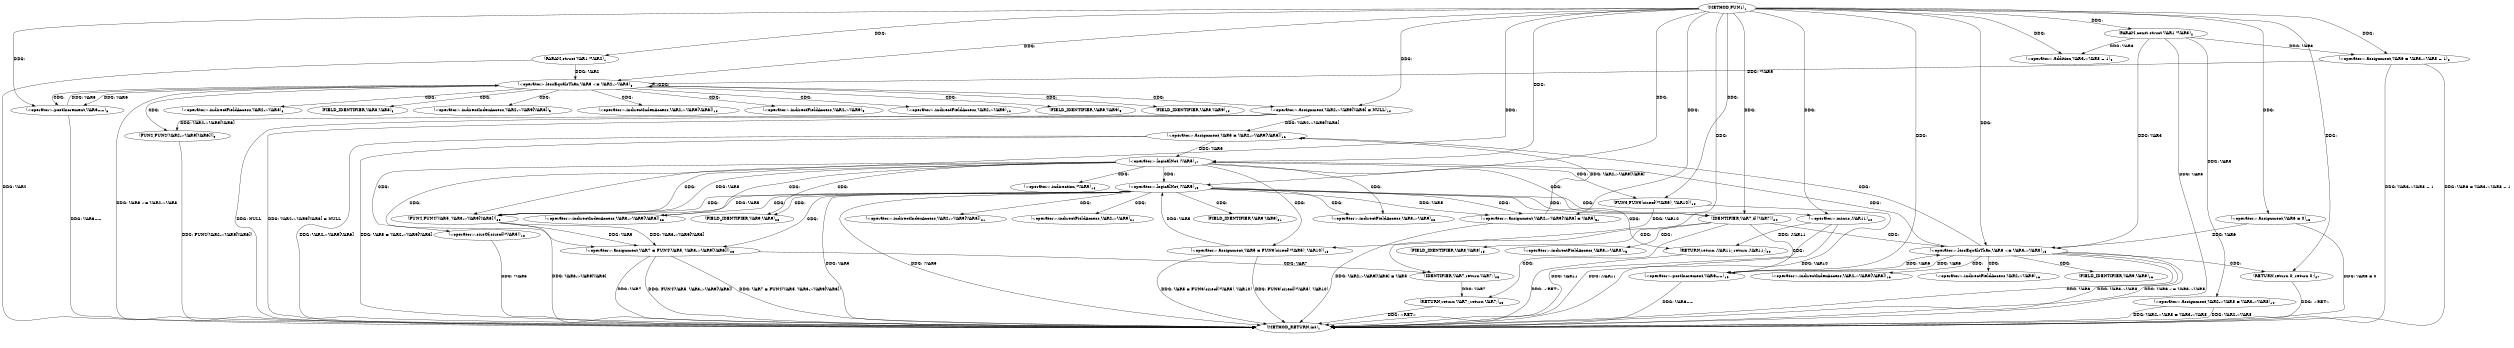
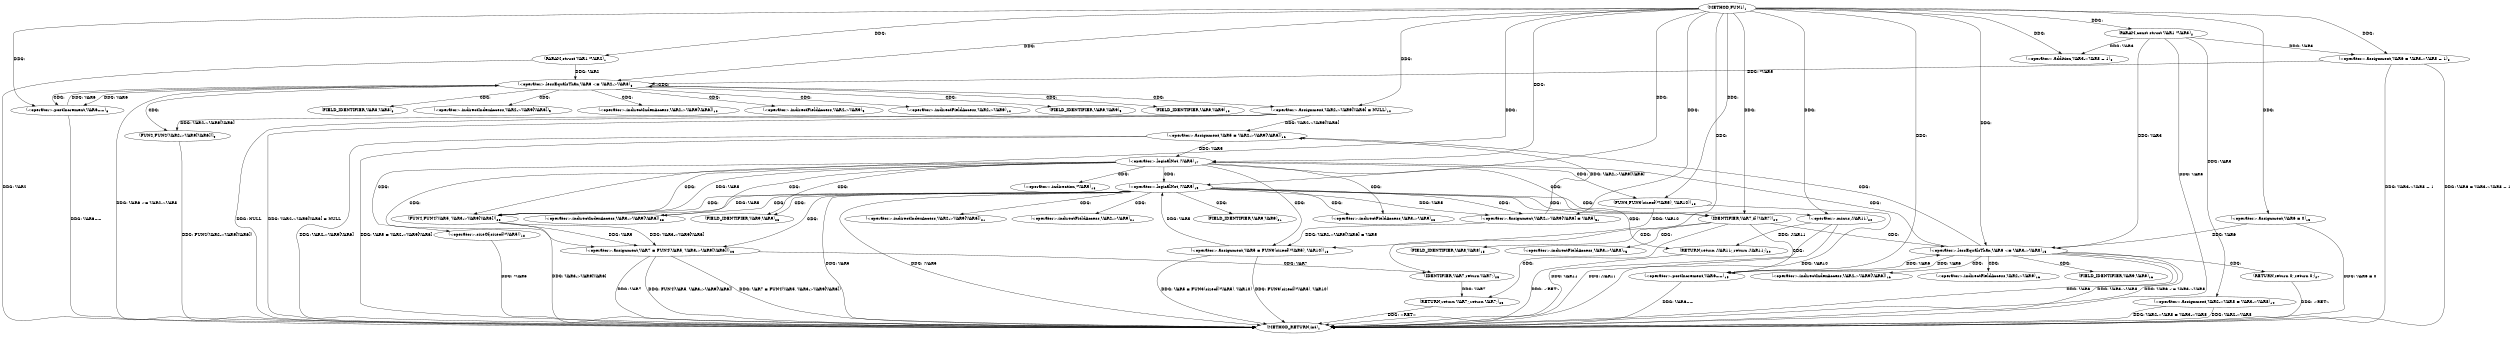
(2214, 18) -> none
(233, 110) -> none
(1376, 248) -> (1384, 226)
